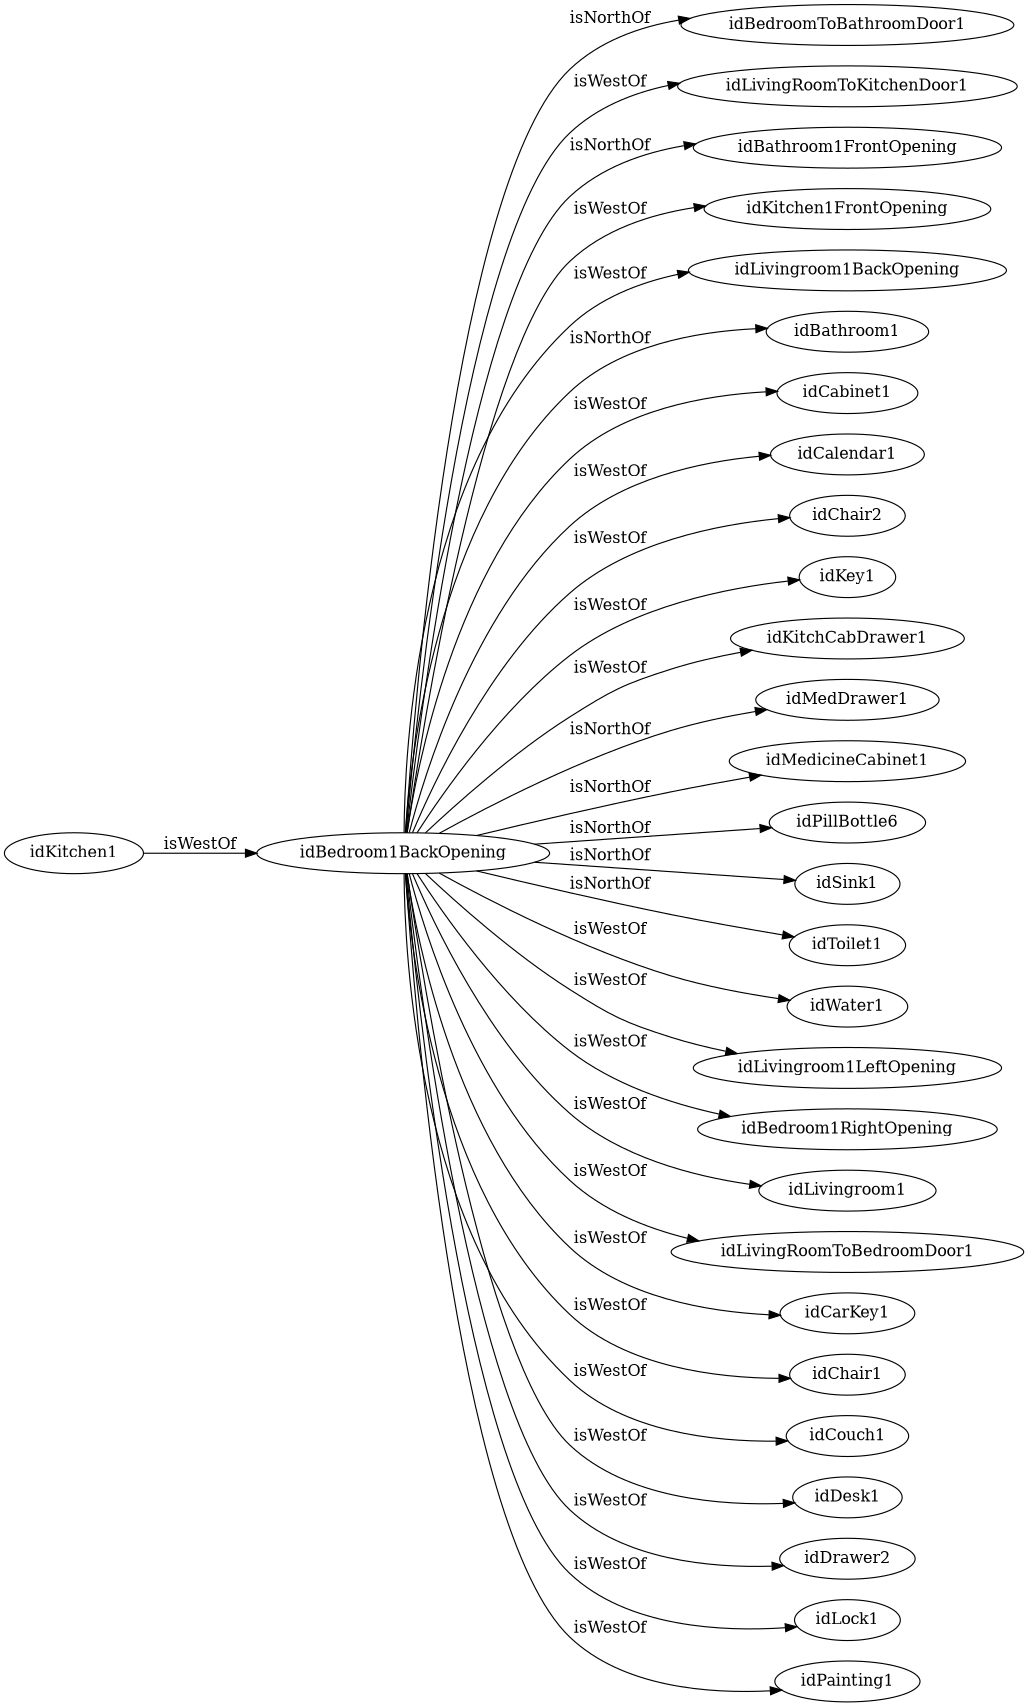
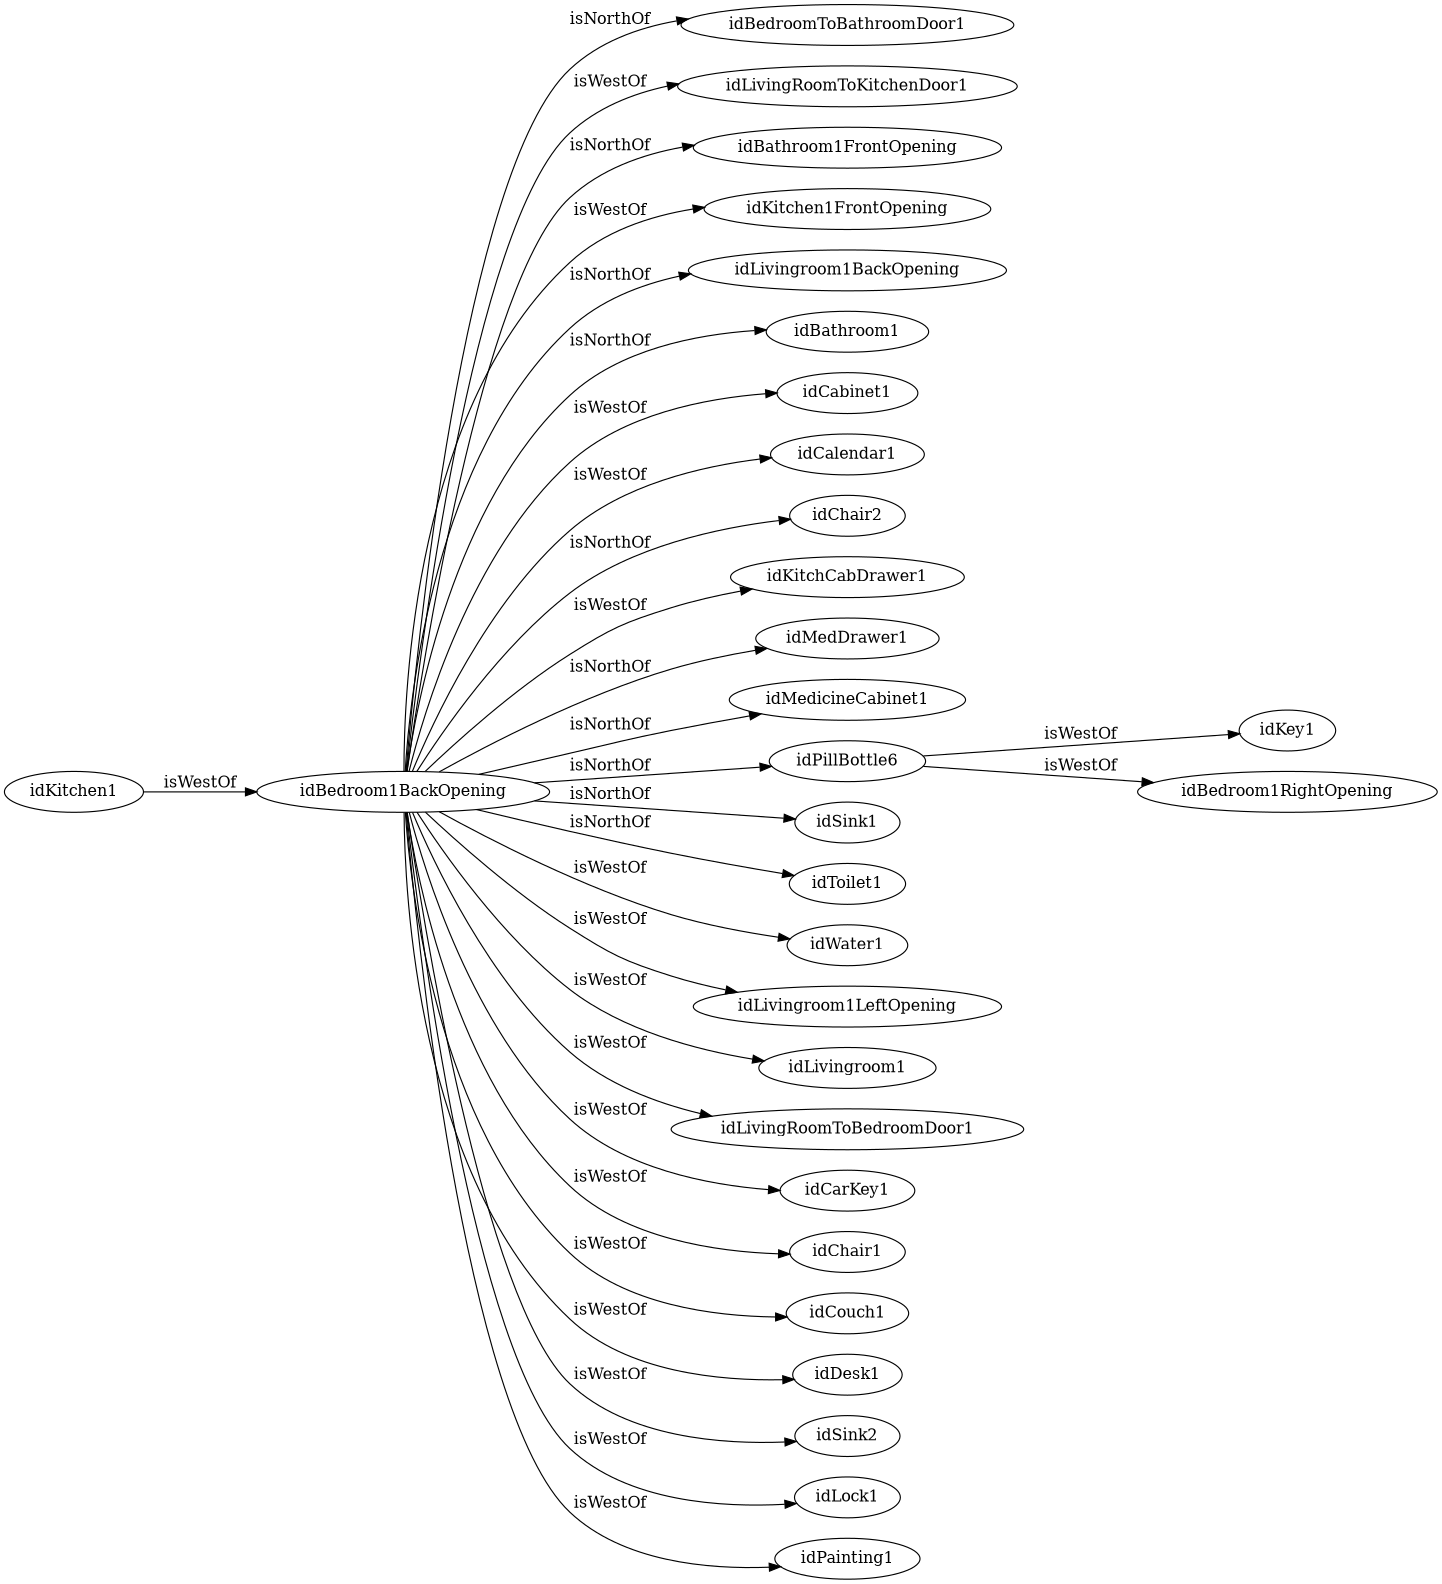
(610, 274) -> (610, 276)
(610, 539) -> (610, 544)
(569, 656) -> (1076, 745)
(543, 1028) -> (1033, 774)
(847, 1559) -> (847, 1436)
